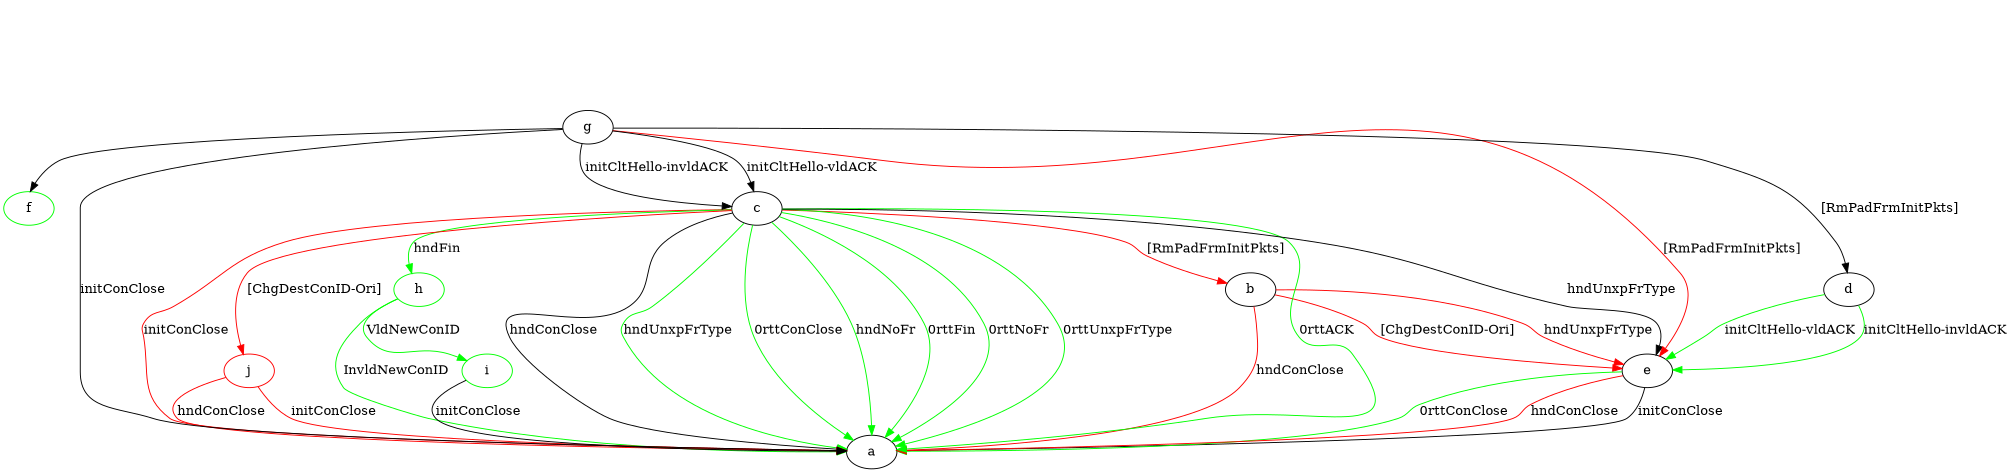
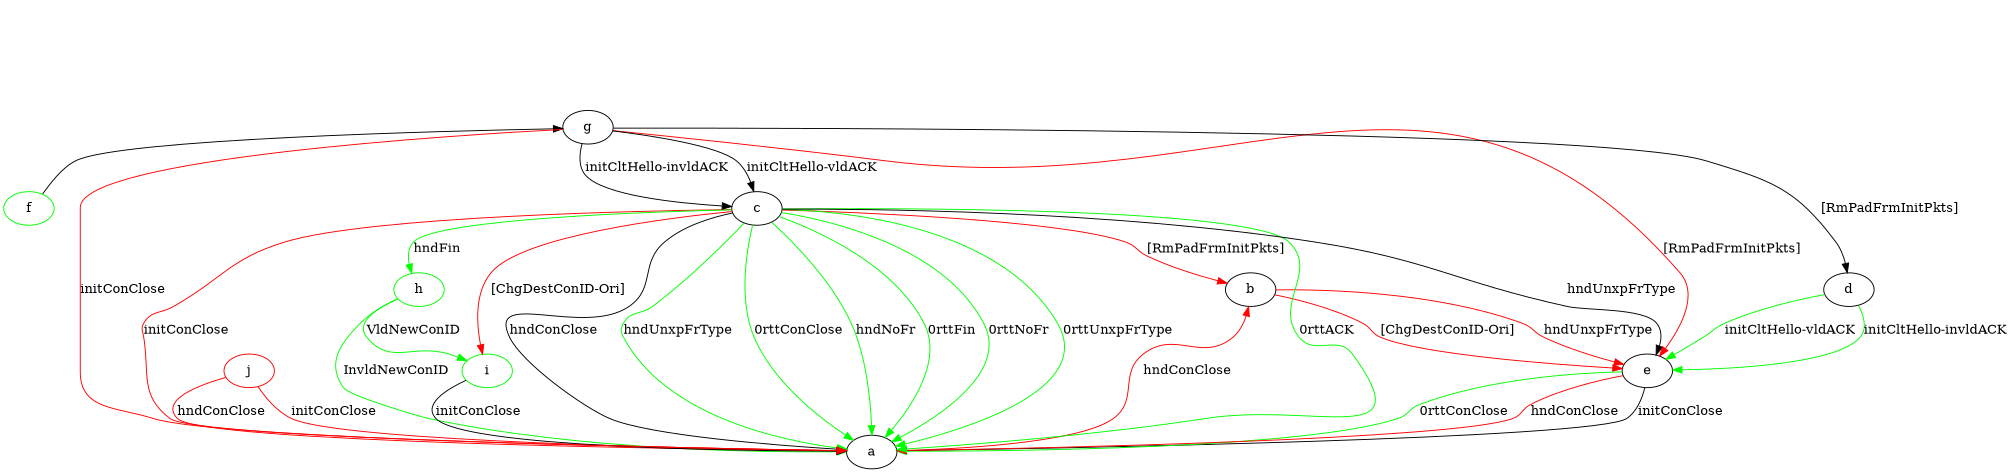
(293, 137) -> (290, 137)
(407, 236) -> (571, 237)
(119, 410) -> (119, 410)
(1183, 416) -> (1101, 425)
